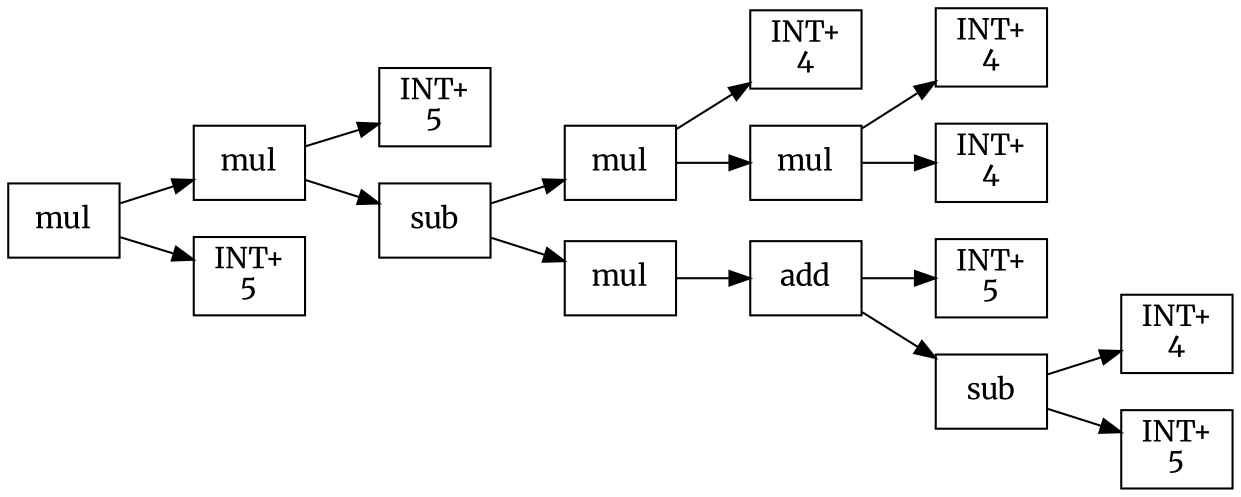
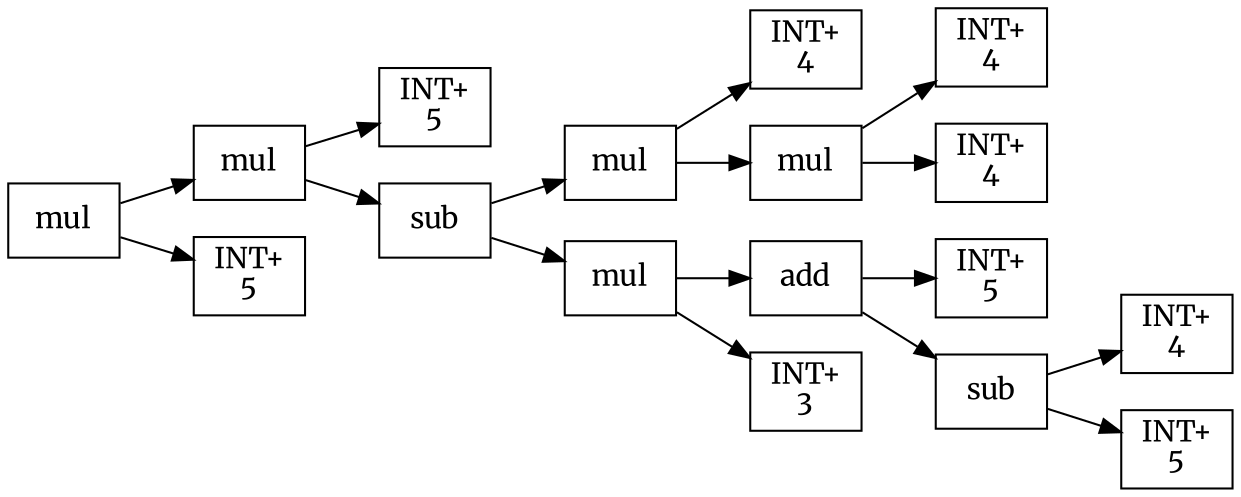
none -> (806, 392)
